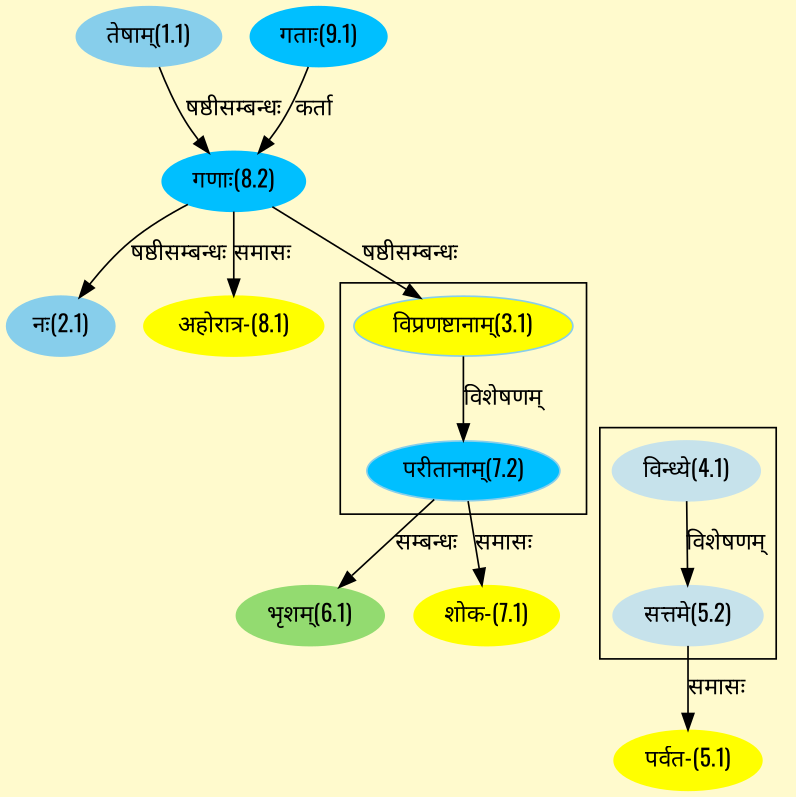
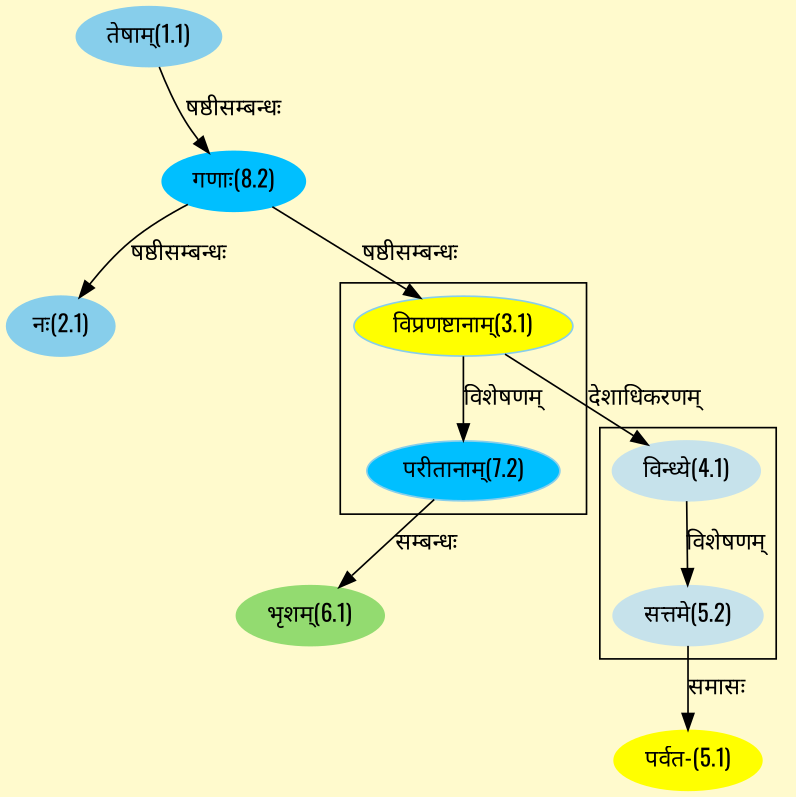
(319, 37) -> none
(234, 326) -> none
none -> (569, 395)
(487, 616) -> none
